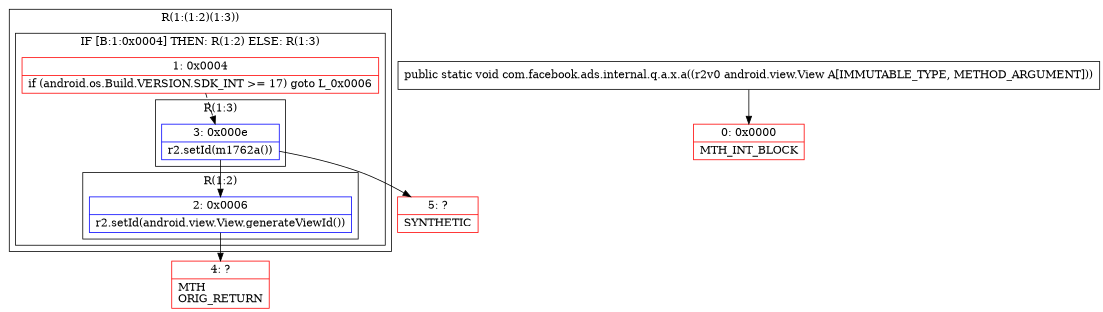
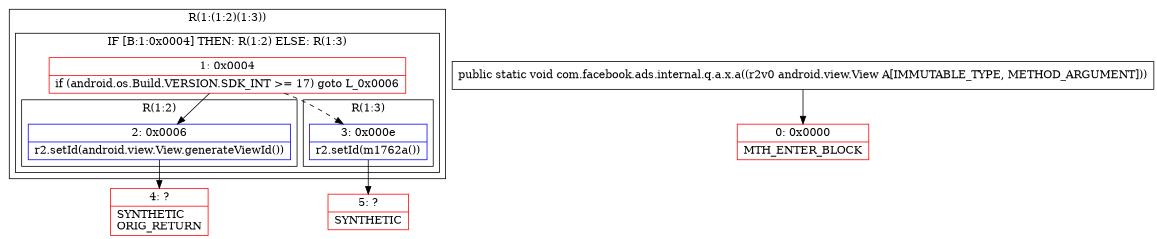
(749, 150) -> (803, 150)
(220, 177) -> (196, 106)
(192, 287) -> (151, 215)
